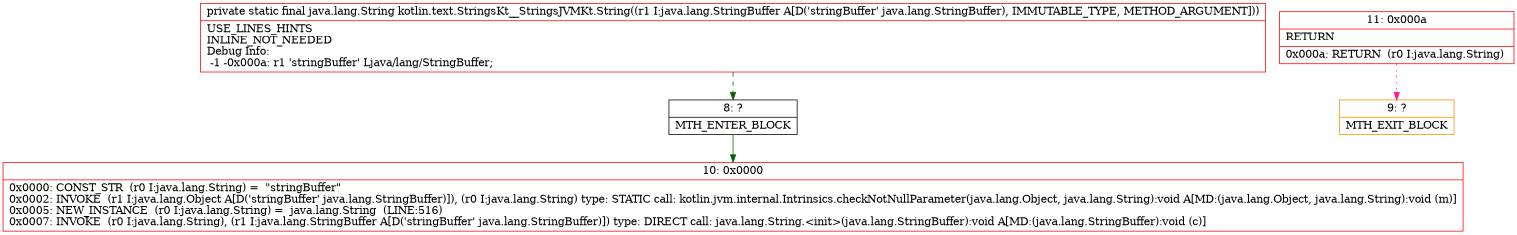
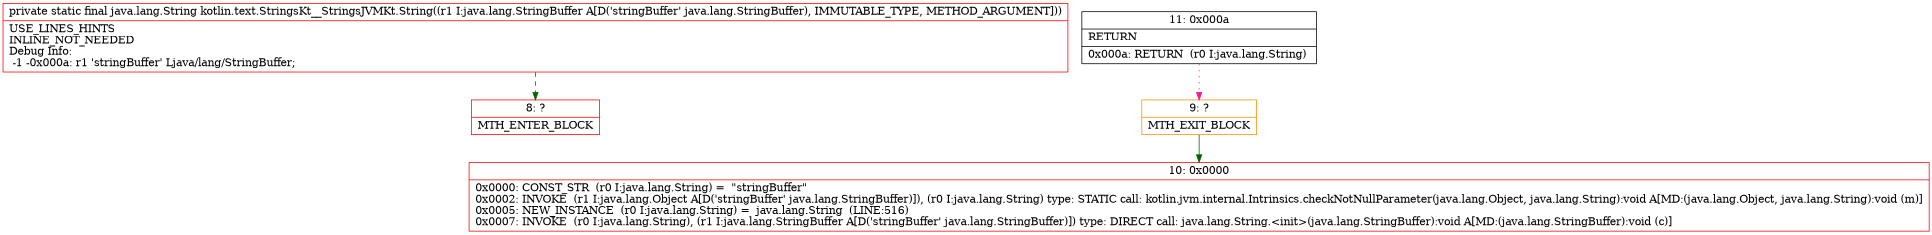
(1397, 38) -> (1199, 38)
(733, 117) -> (535, 117)
(733, 145) -> (1199, 145)
